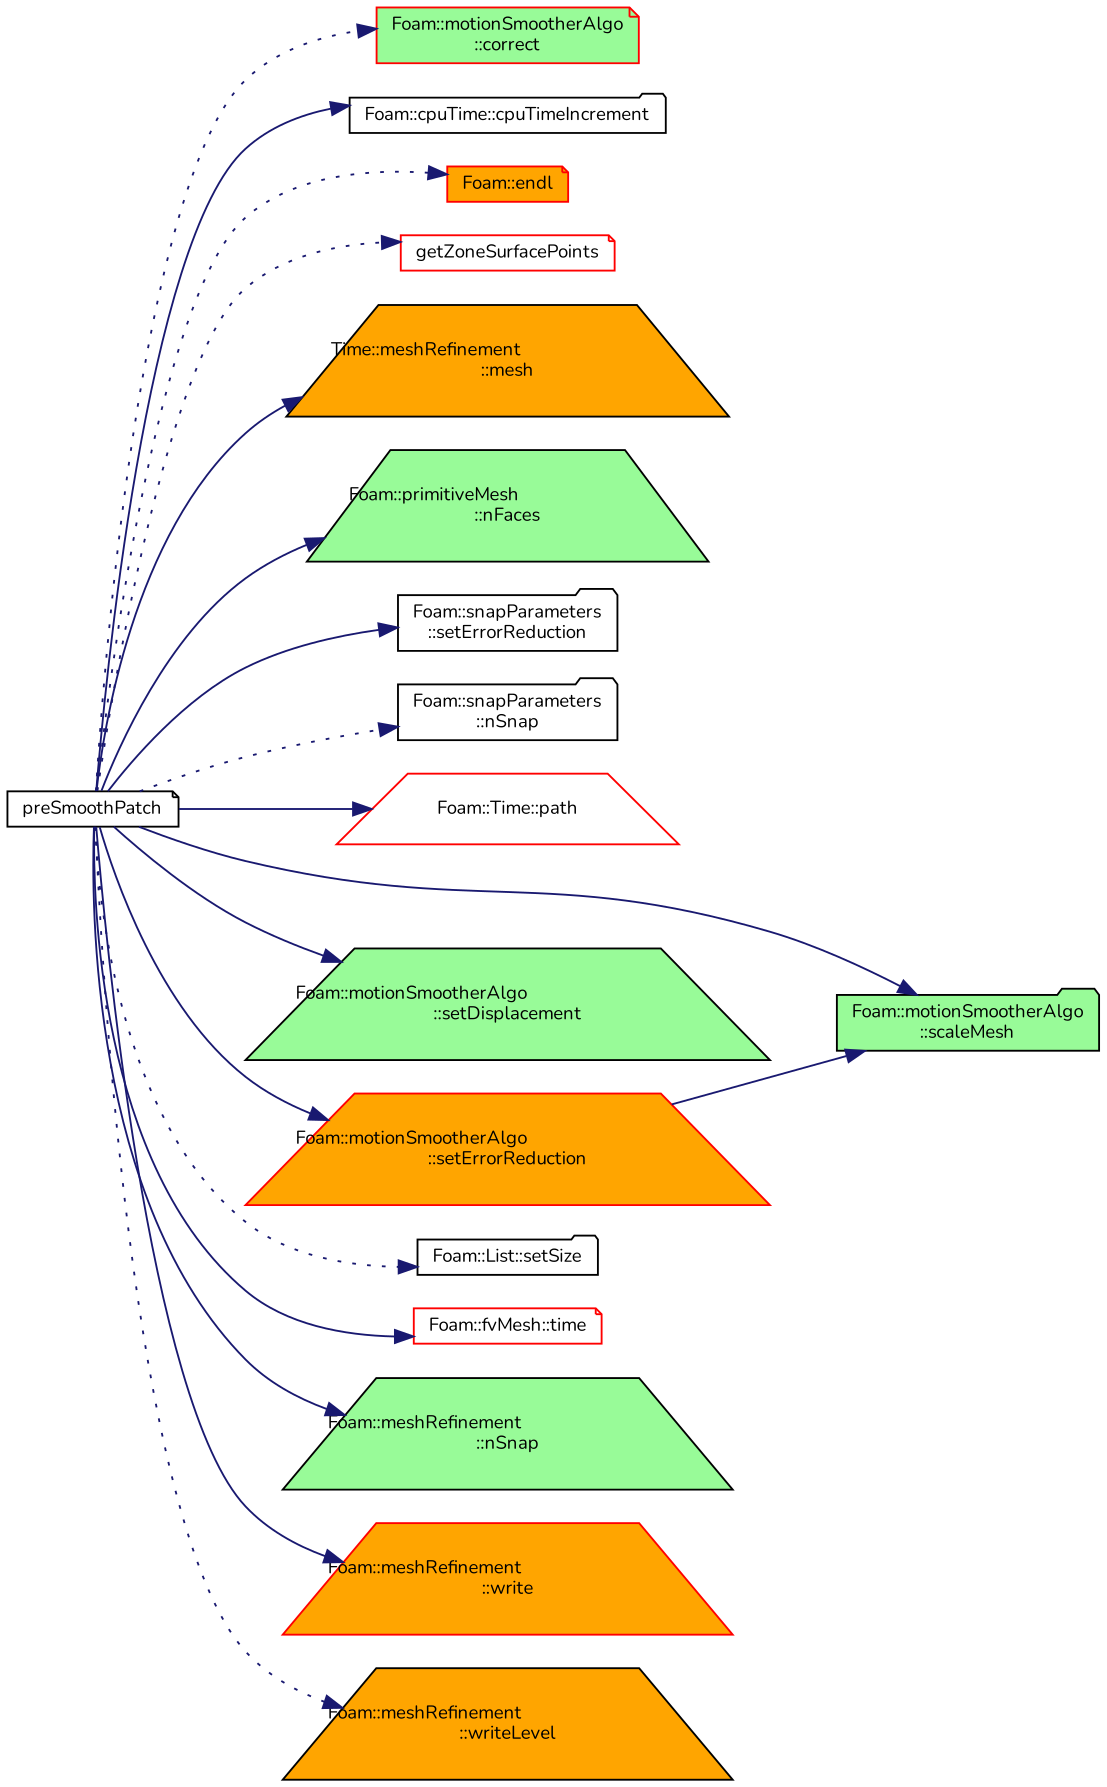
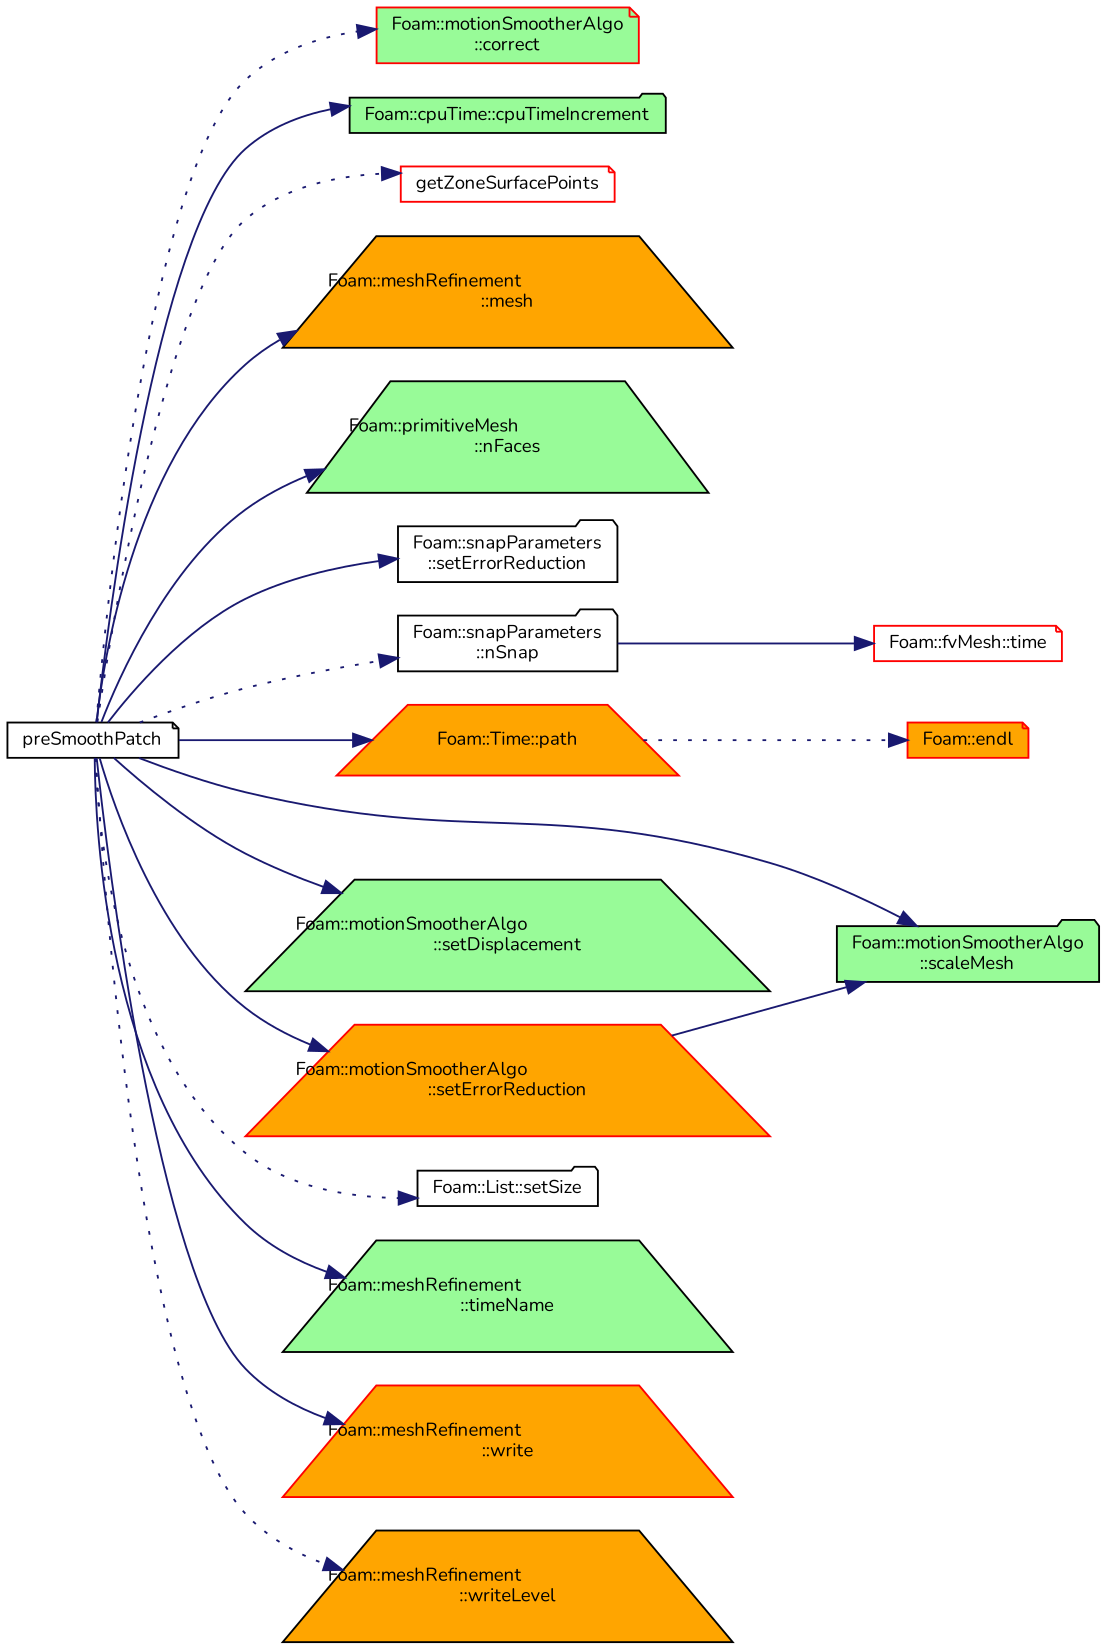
(508, 115) -> (508, 115)
(508, 361) -> (508, 292)
(164, 401) -> (766, 740)
(508, 809) -> (508, 740)
(149, 1150) -> (736, 643)
(508, 1434) -> (508, 1296)
